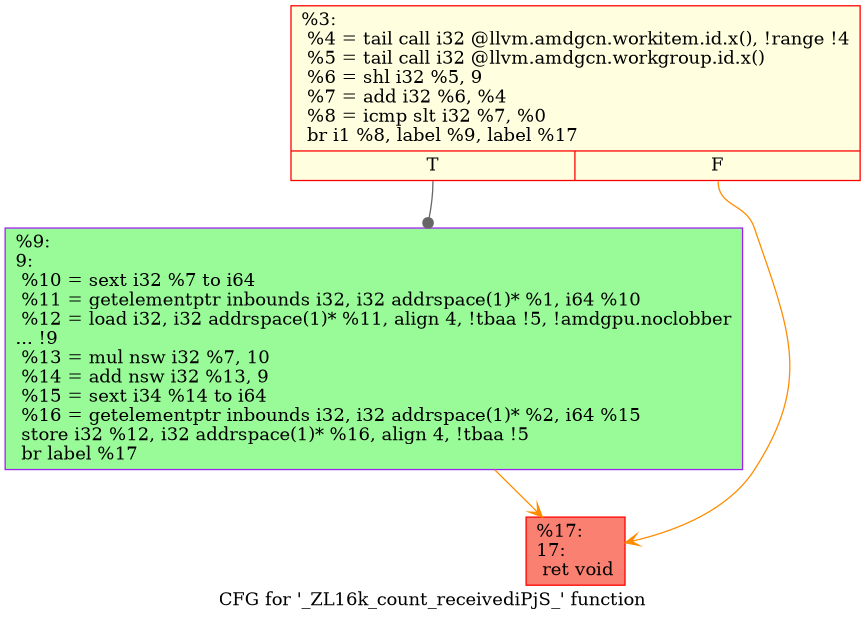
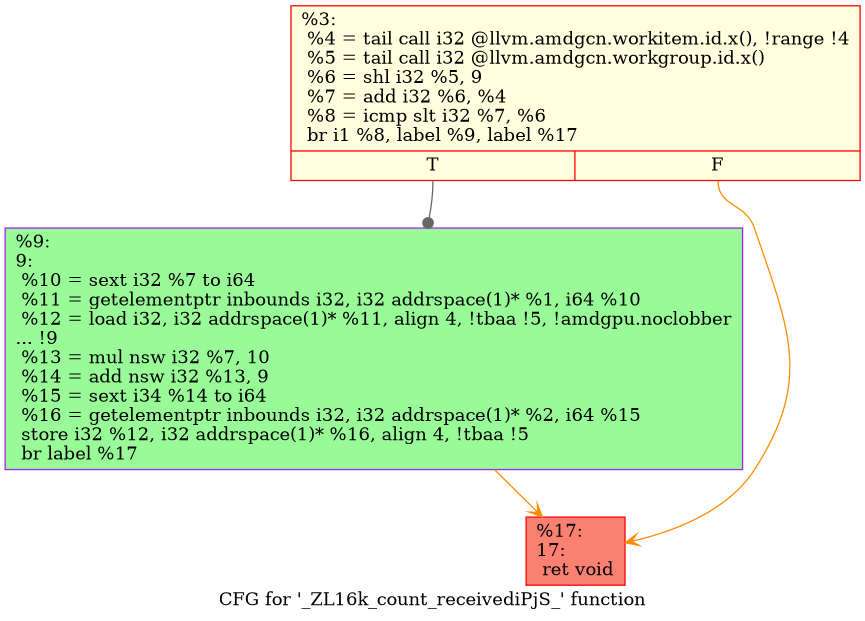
(424, 116) -> (424, 116)
